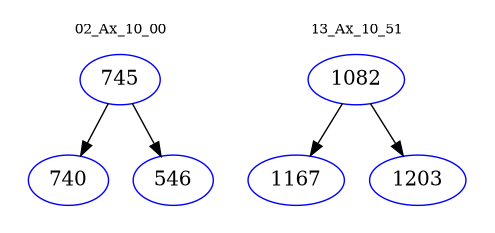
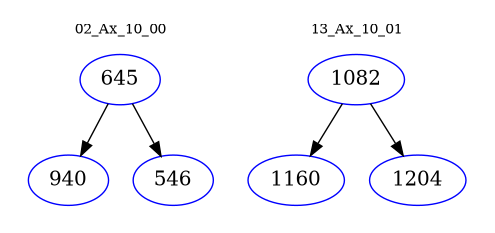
(357, 30) -> (357, 30)
(120, 80) -> (120, 80)
(68, 180) -> (68, 180)
(296, 180) -> (296, 180)
(418, 180) -> (418, 180)
